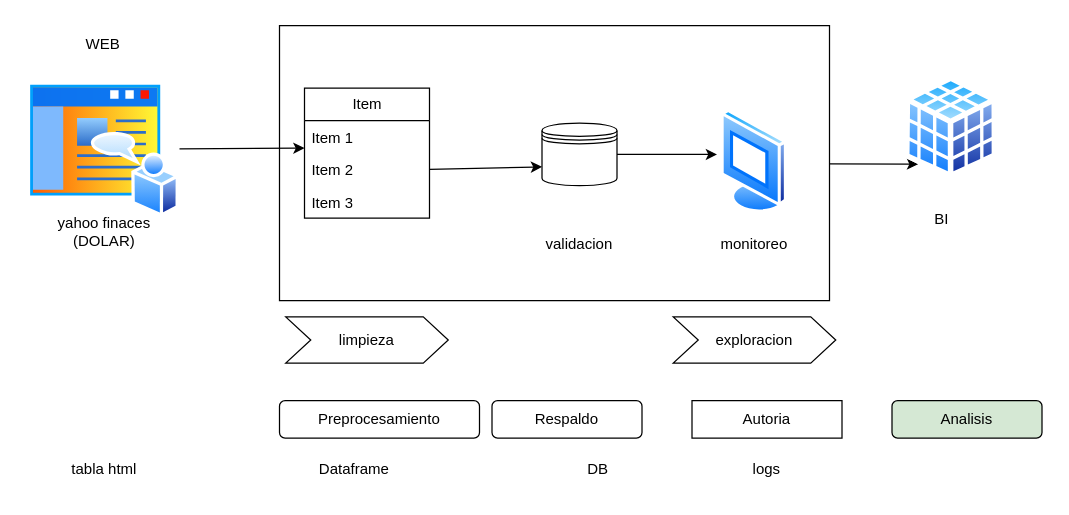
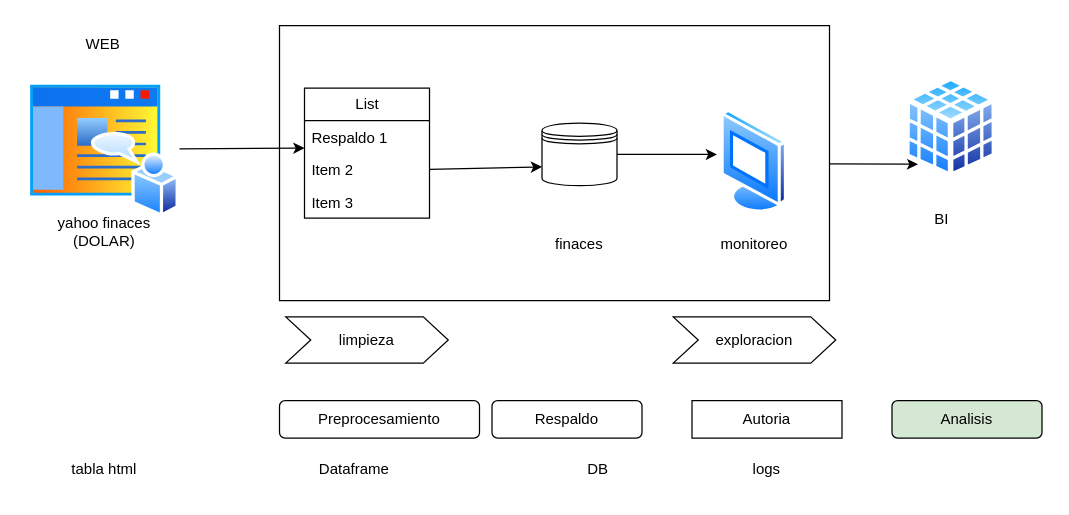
(368, 104) -> (368, 104)
(335, 138) -> (350, 138)
(579, 244) -> (579, 244)
